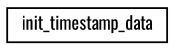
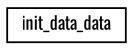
(87, 25) -> (66, 25)
